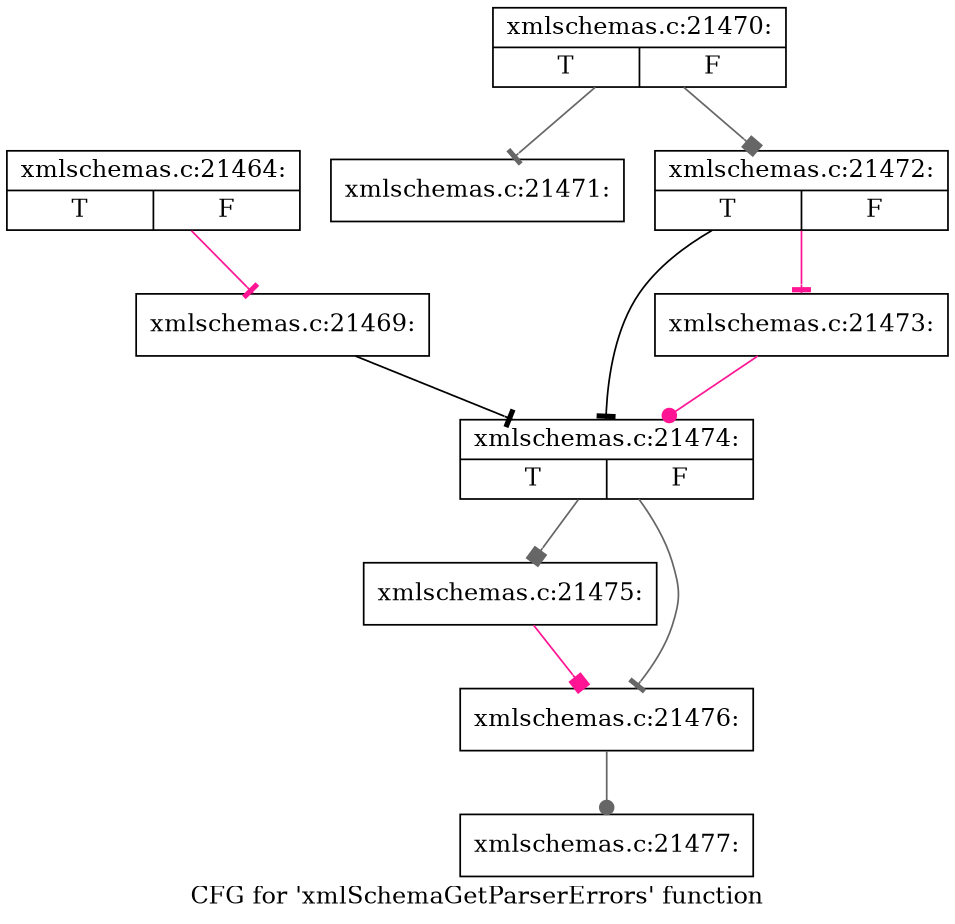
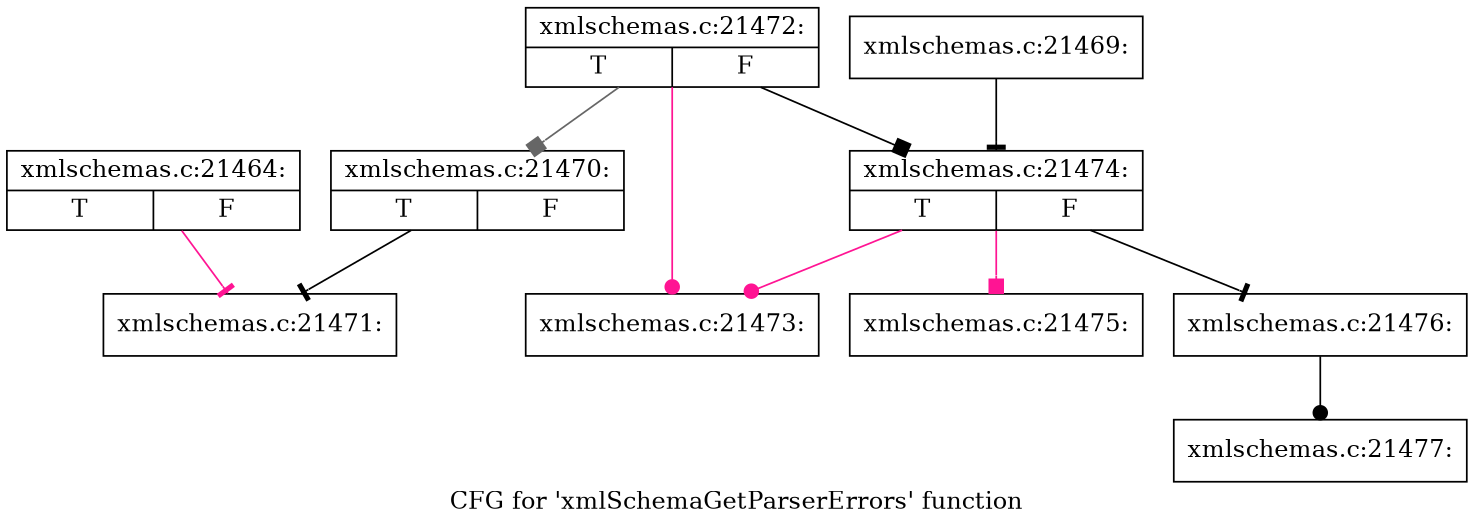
(714, 113) -> (582, 114)
(557, 120) -> (360, 260)
(801, 257) -> (672, 184)
(219, 259) -> (202, 258)
(632, 305) -> (826, 116)
(716, 384) -> (830, 259)
(561, 524) -> (996, 253)
(678, 590) -> (1165, 260)
(553, 650) -> none
(607, 776) -> (1320, 381)
